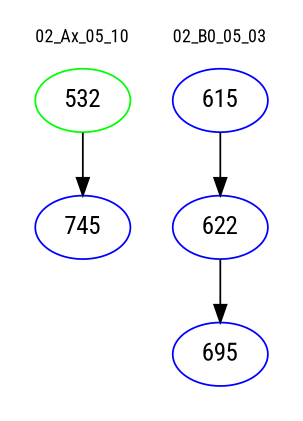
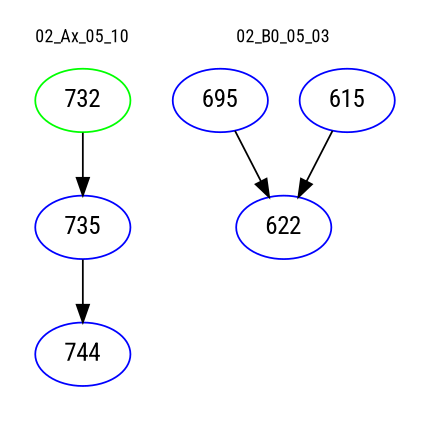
(83, 100) -> (83, 100)
(83, 227) -> (83, 227)
(220, 282) -> (248, 156)
none -> (83, 354)
